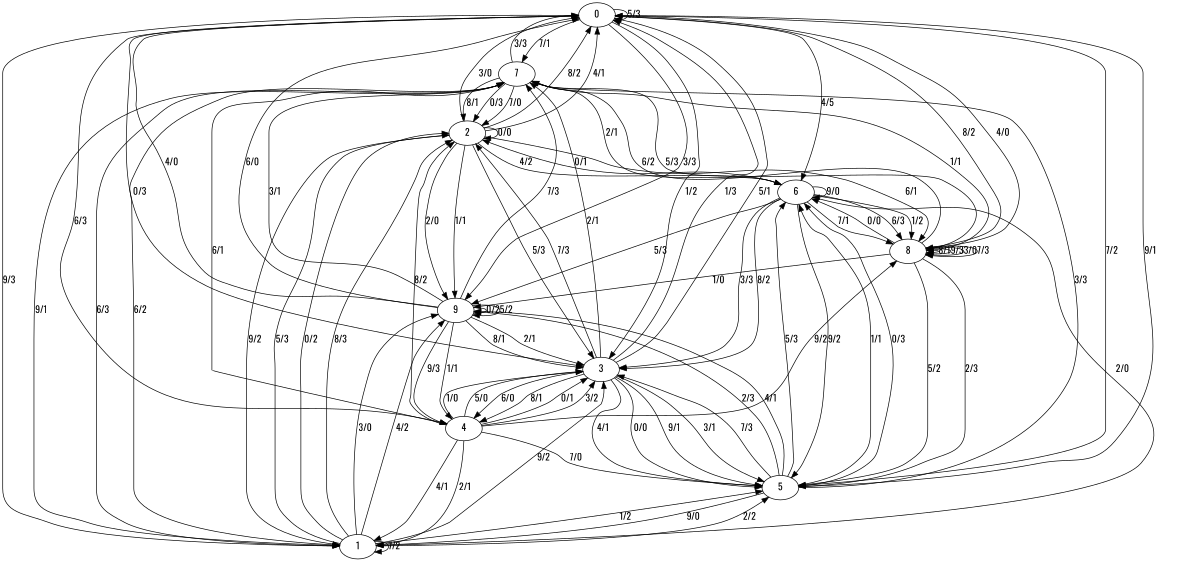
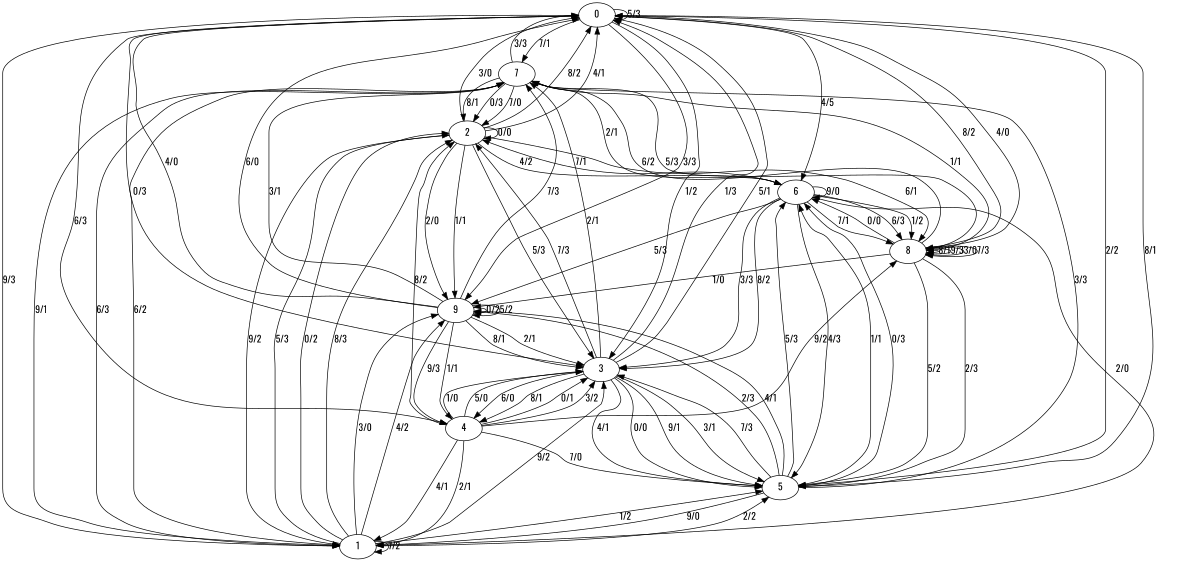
(581, 163) -> (581, 163)
(212, 220) -> none
(1112, 251) -> (1112, 251)
(1151, 251) -> (1151, 251)
(834, 340) -> (834, 340)
